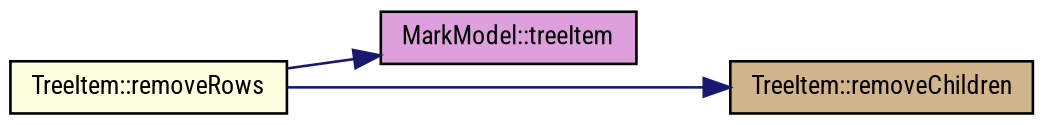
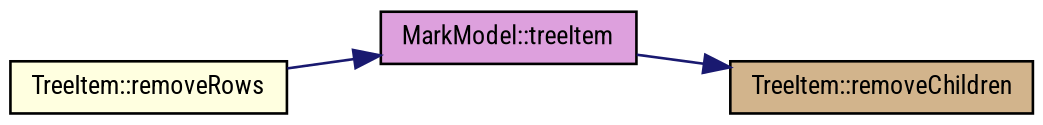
(495, 87) -> (670, 59)
